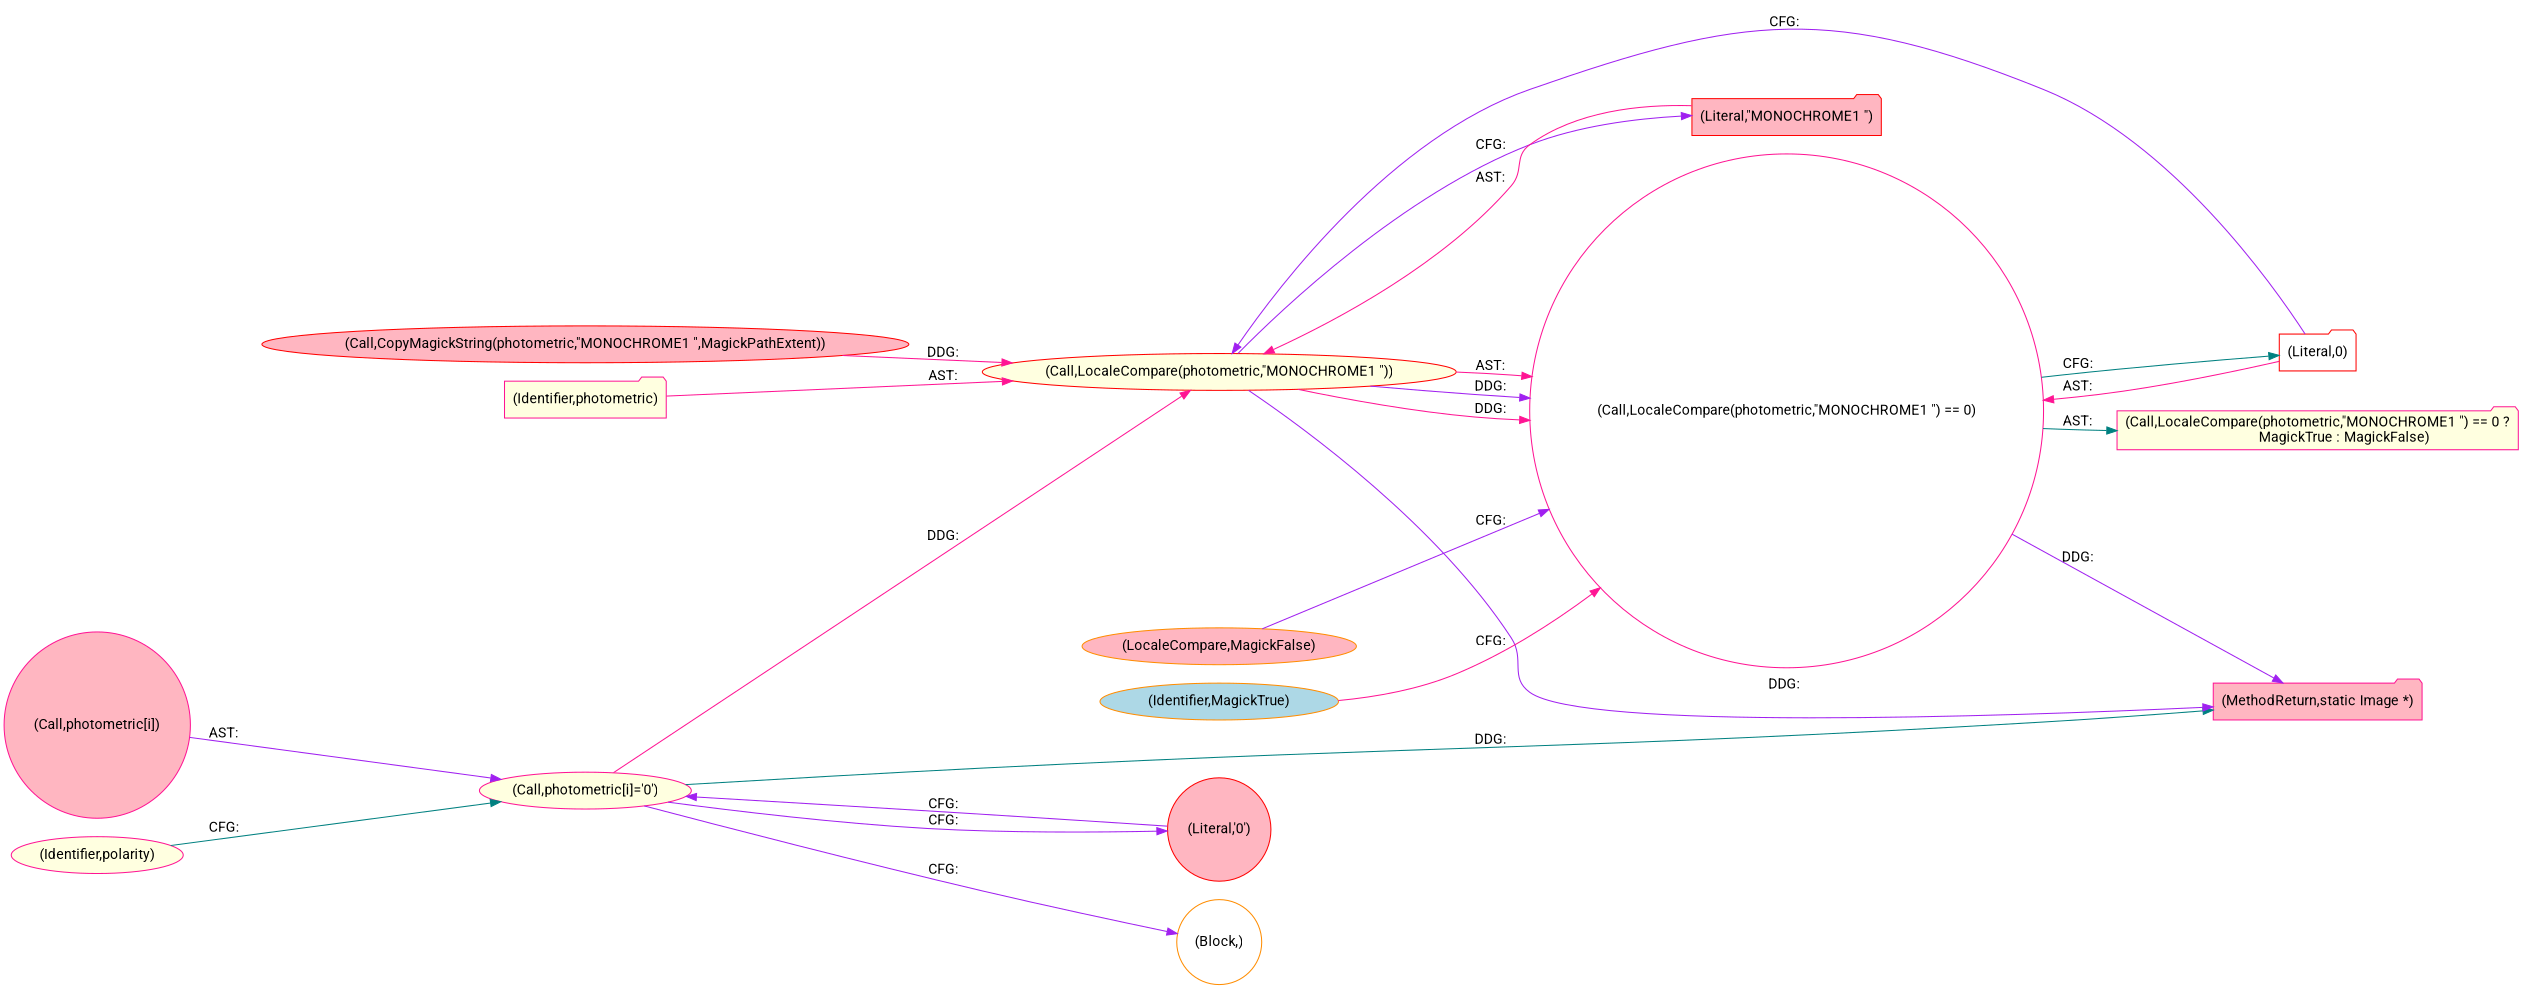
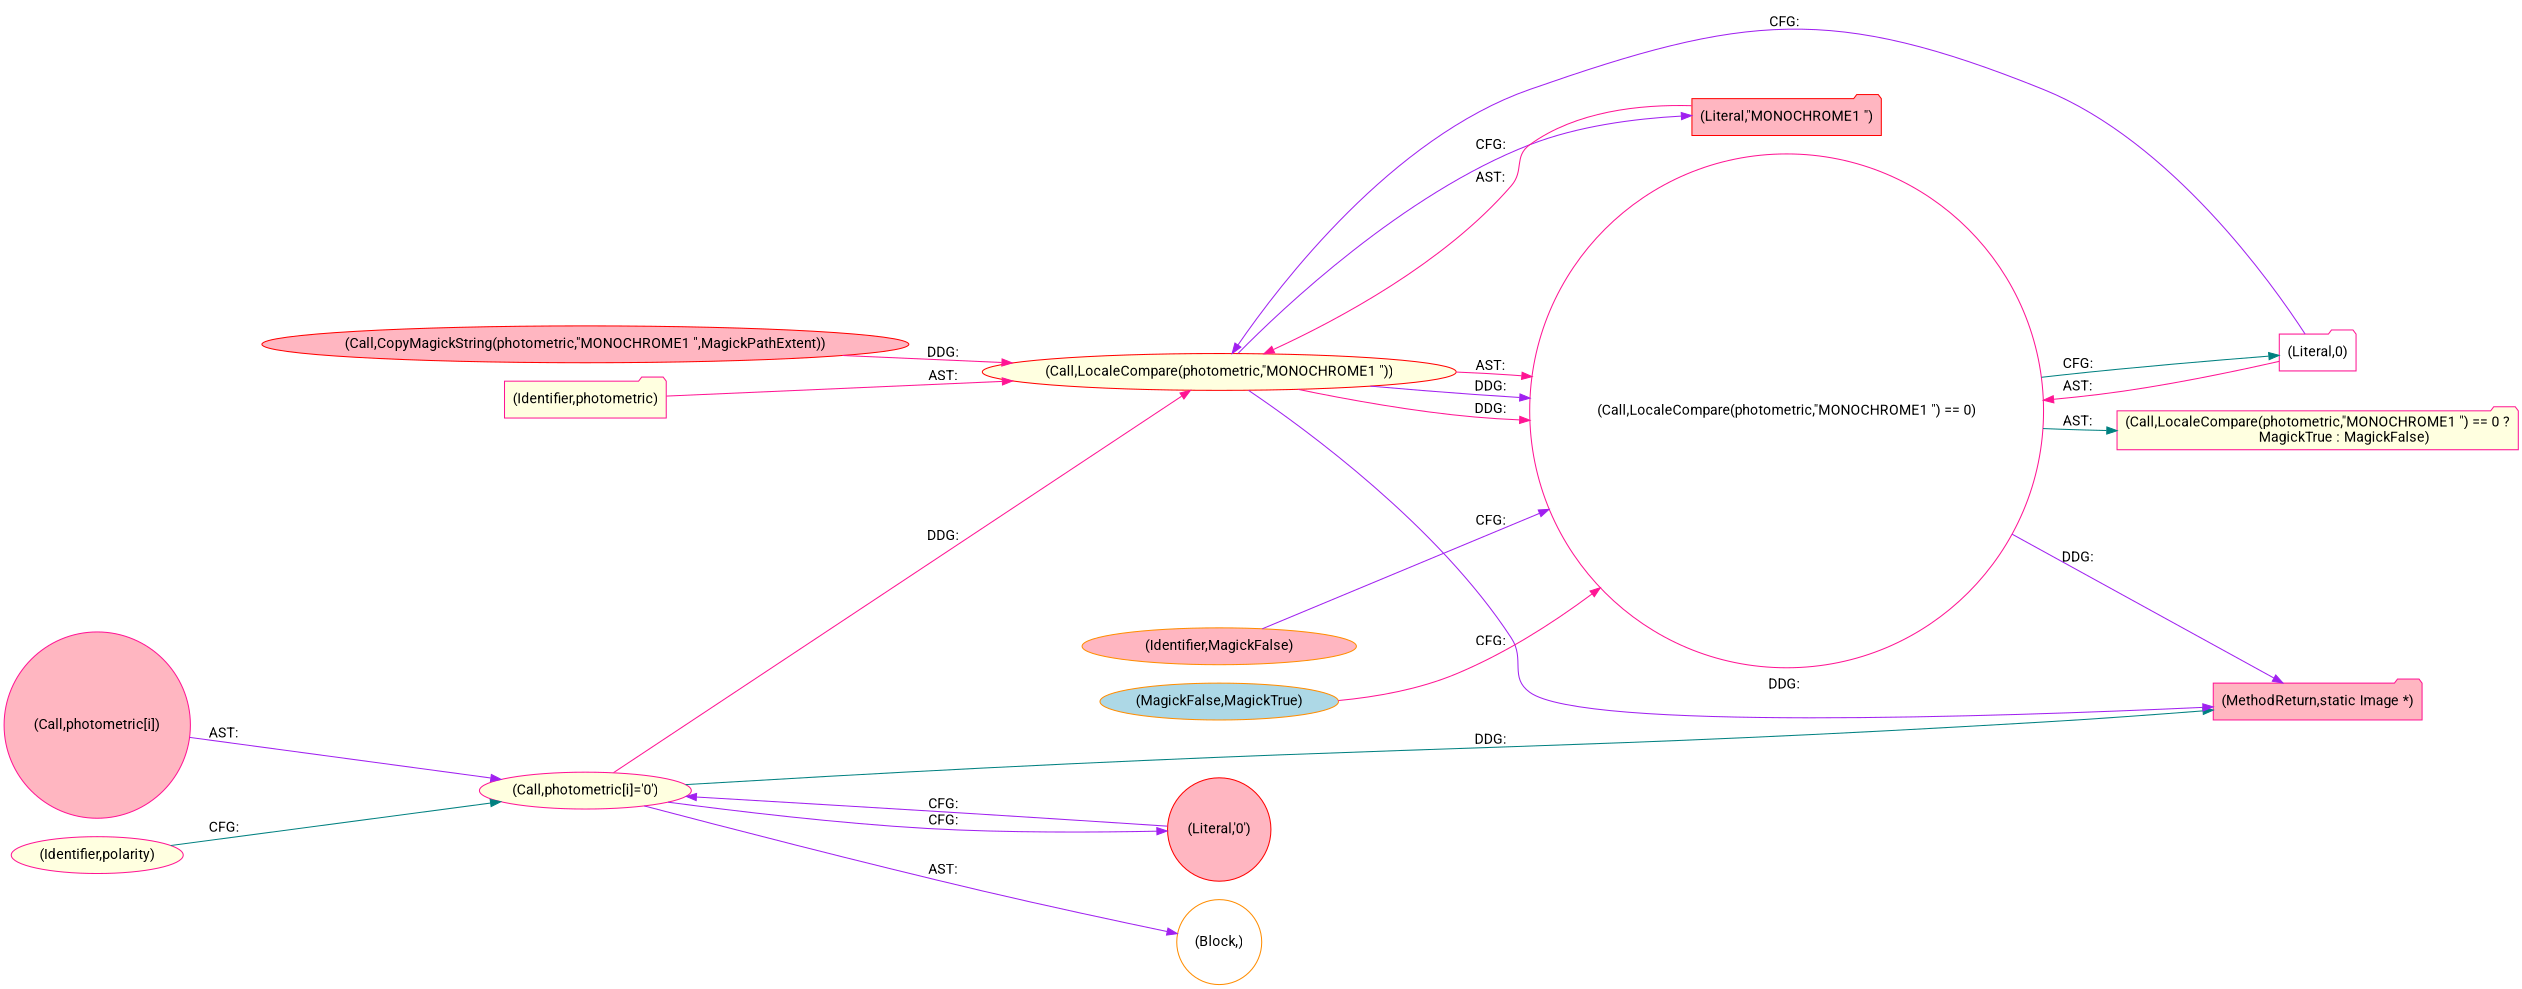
(2318, 353) -> (2318, 353)
(1219, 646) -> (1219, 646)
(1219, 702) -> (1219, 702)
(946, 870) -> (946, 870)
